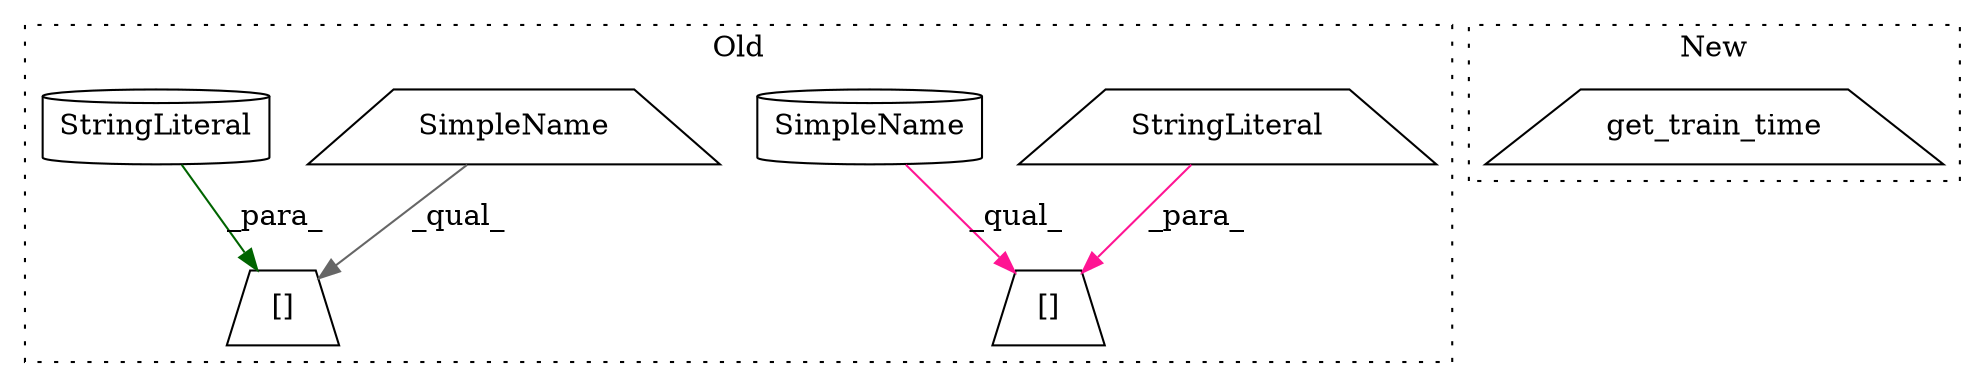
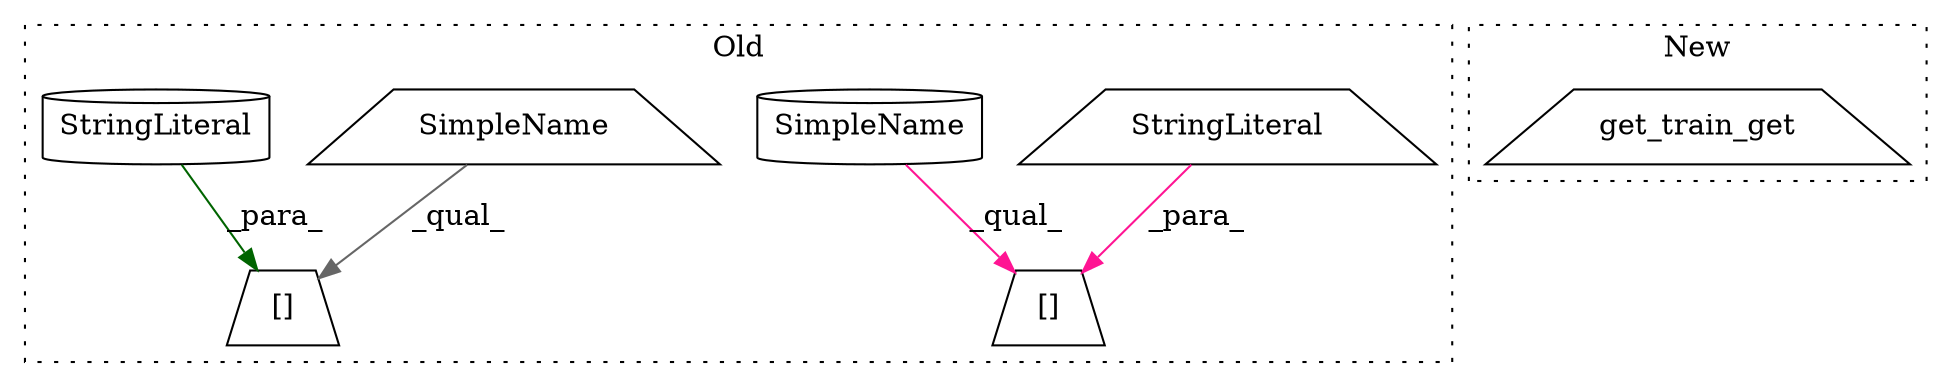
(1714, 127) -> (1698, 127)
